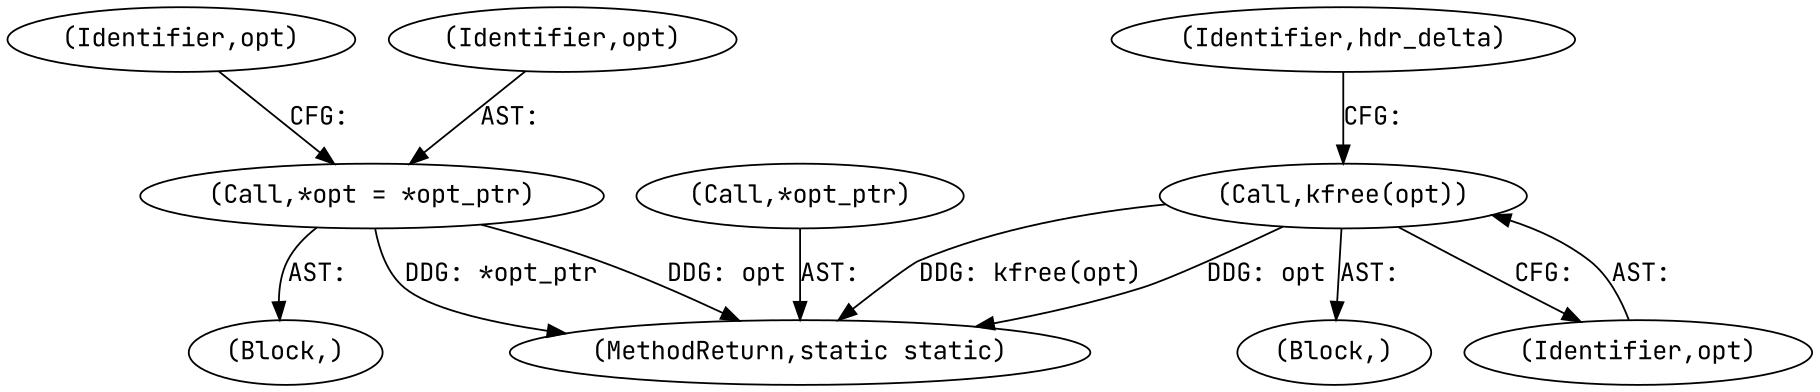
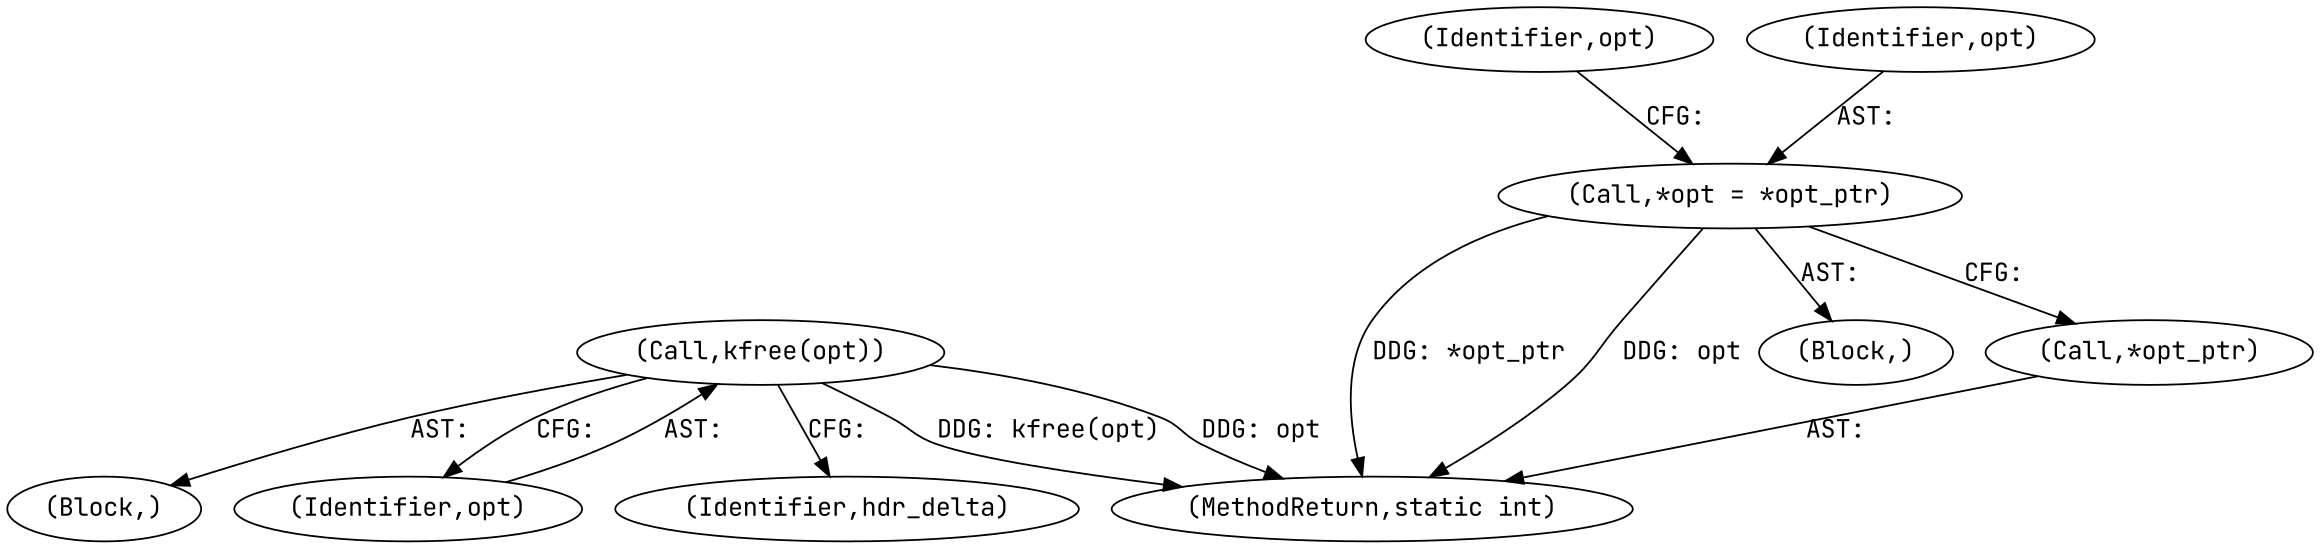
(1343, 109) -> (799, 423)
none -> (1933, 272)
(800, 353) -> (1372, 509)
